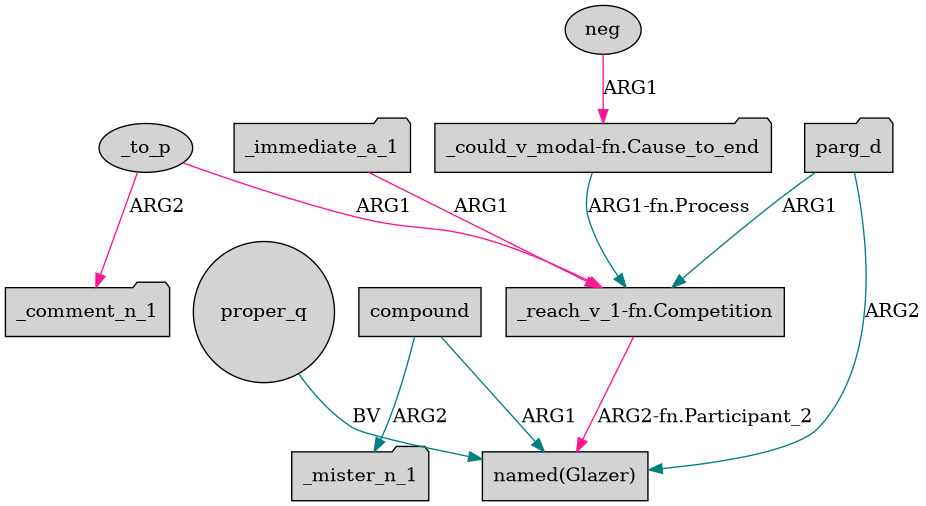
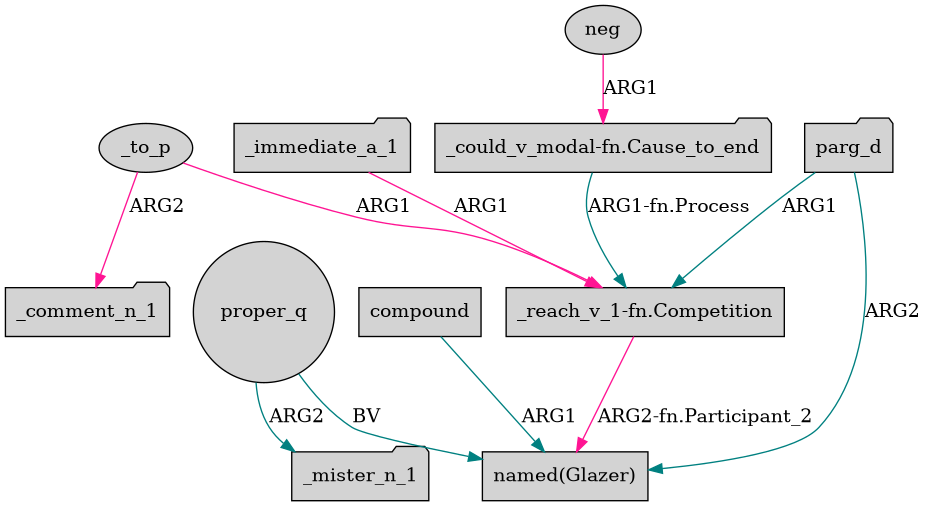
(400, 389) -> (263, 416)
